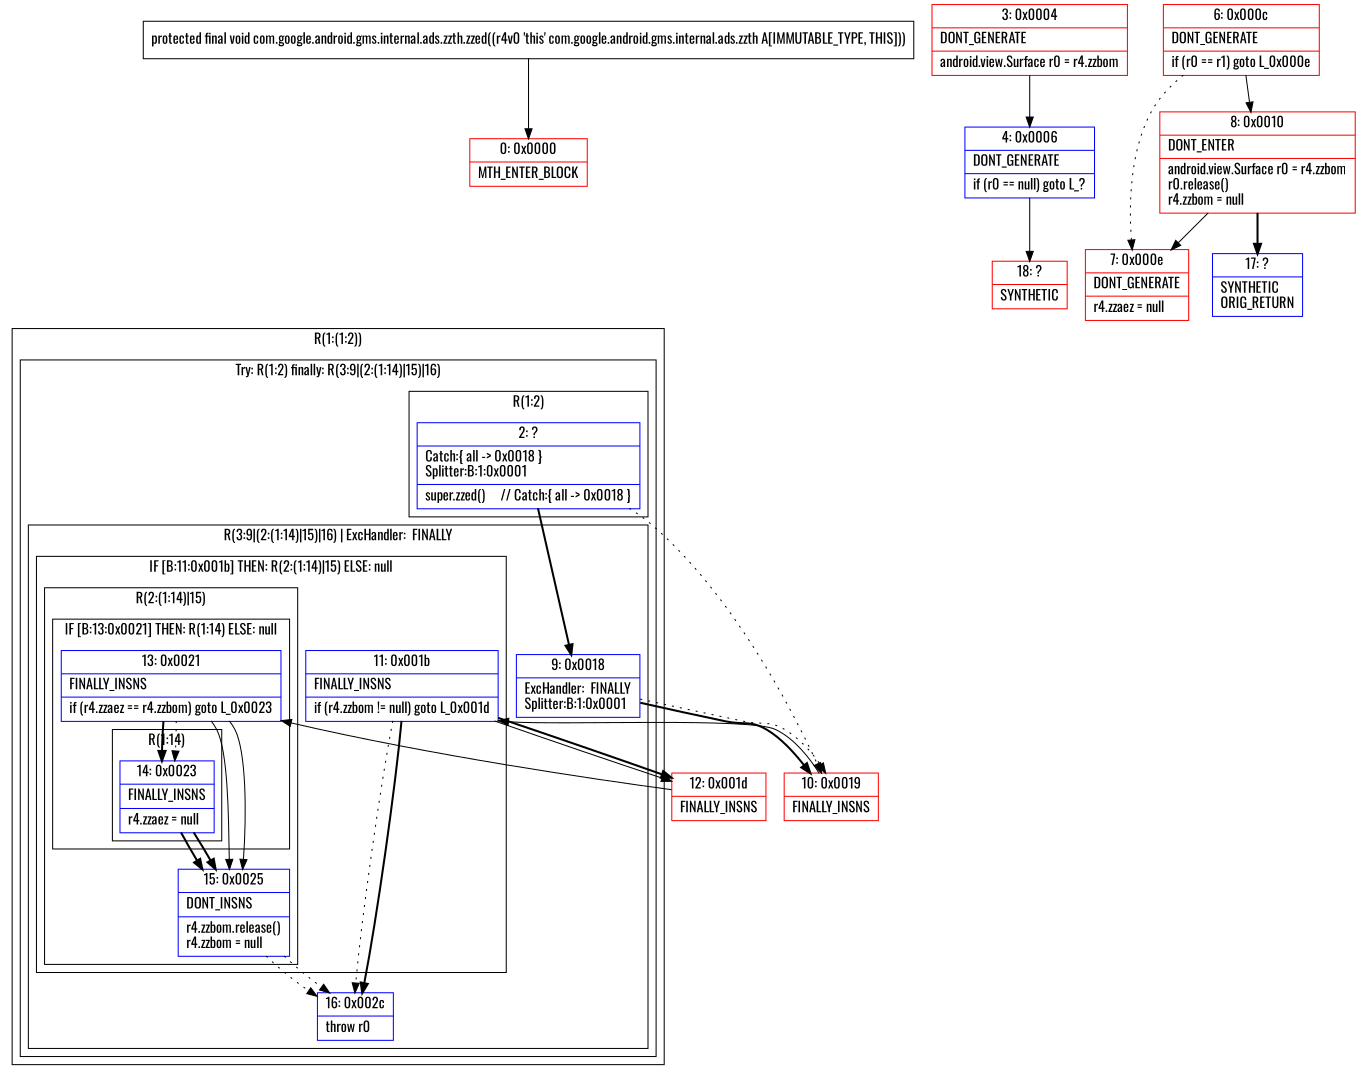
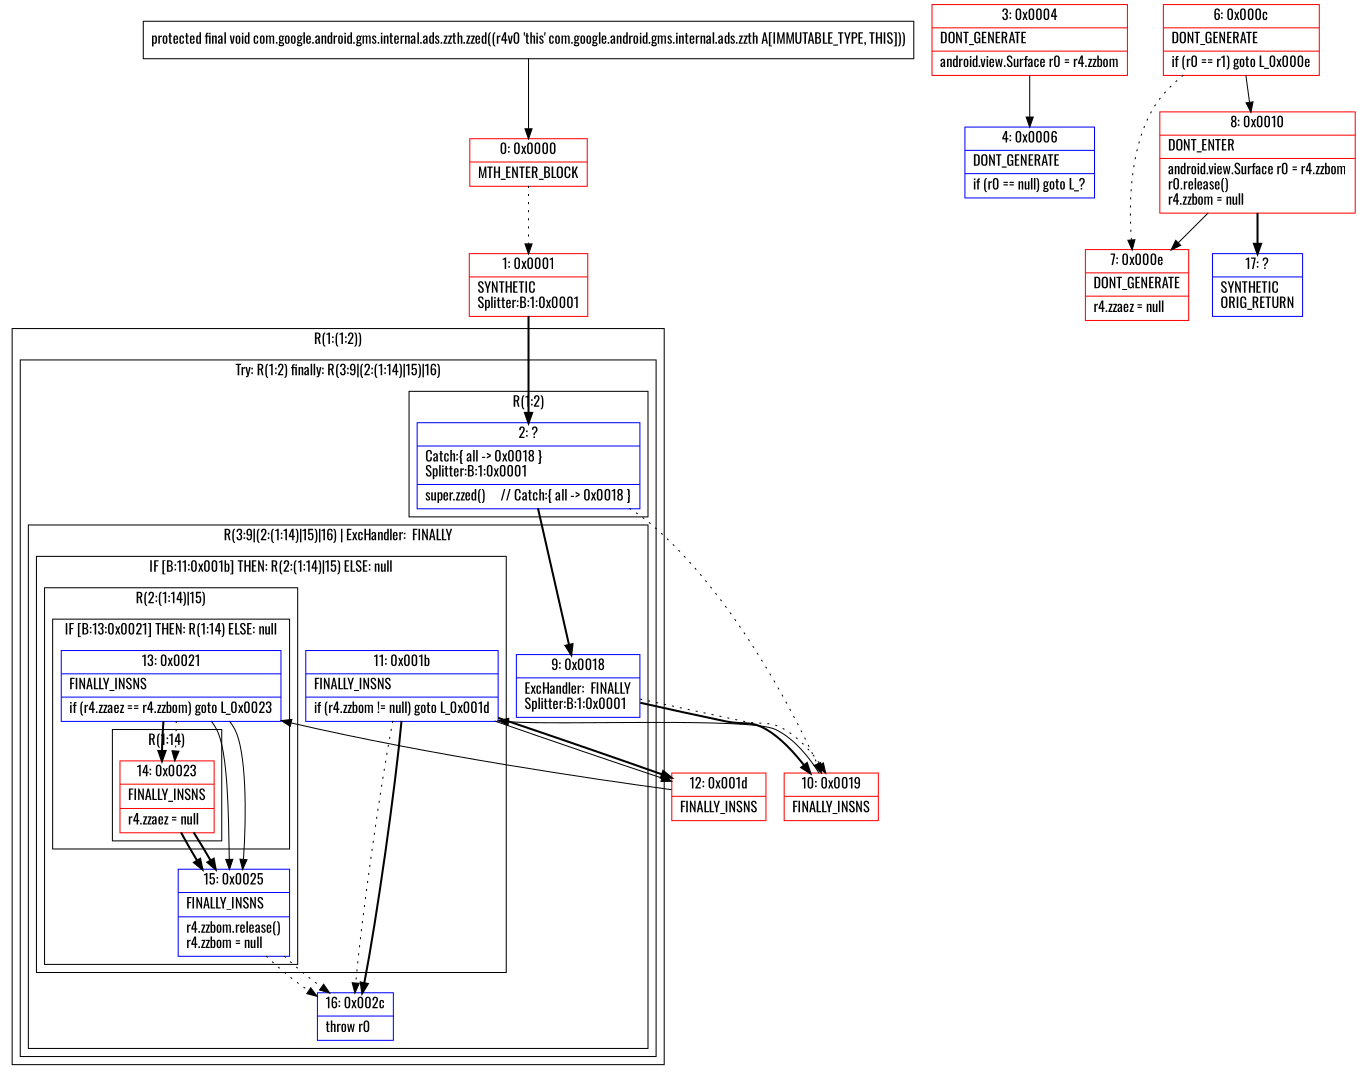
none -> (529, 285)
(1030, 285) -> none
(167, 797) -> (167, 797)
(220, 904) -> (225, 904)
